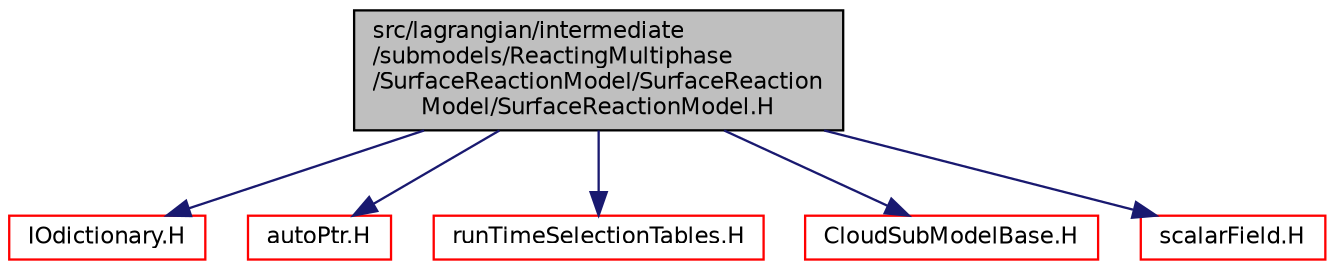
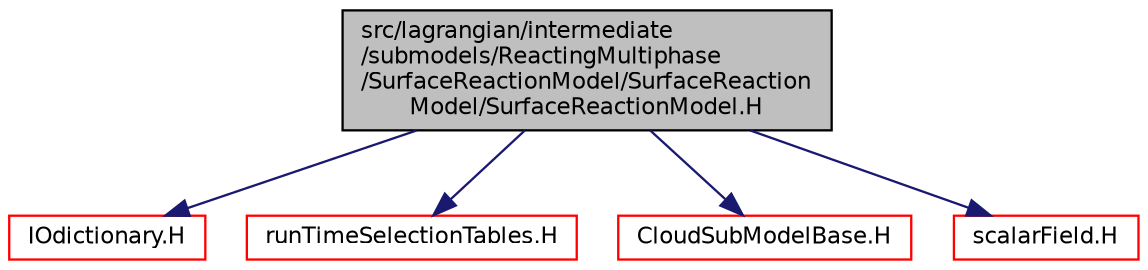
(320, 238) -> none
